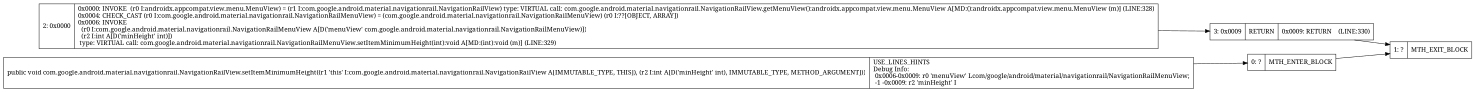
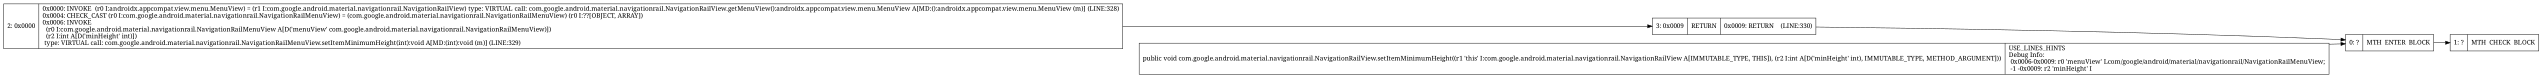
(1370, 42) -> (2078, 31)
(1440, 50) -> (2503, 42)
